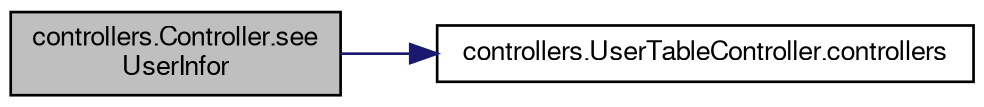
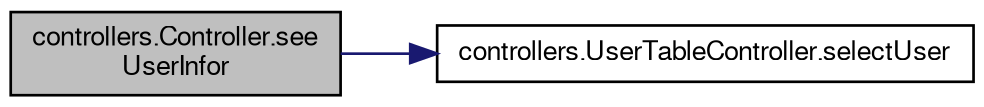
(705, 54) -> (705, 54)
